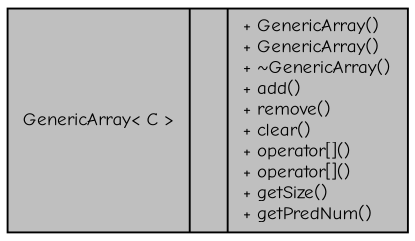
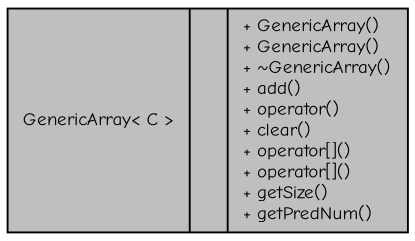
(287, 109) -> (292, 109)
